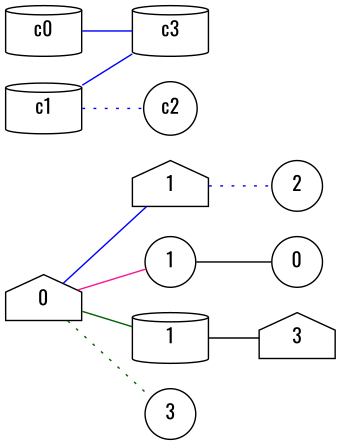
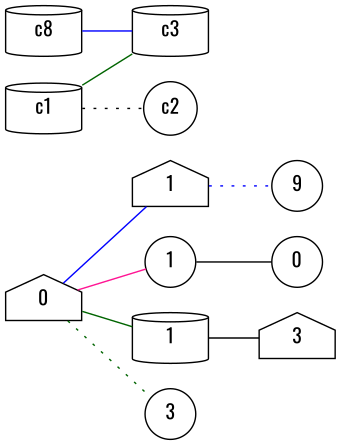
(44, 31) -> (44, 31)
(107, 70) -> (107, 70)
(113, 108) -> (113, 108)
(297, 186) -> (297, 186)
